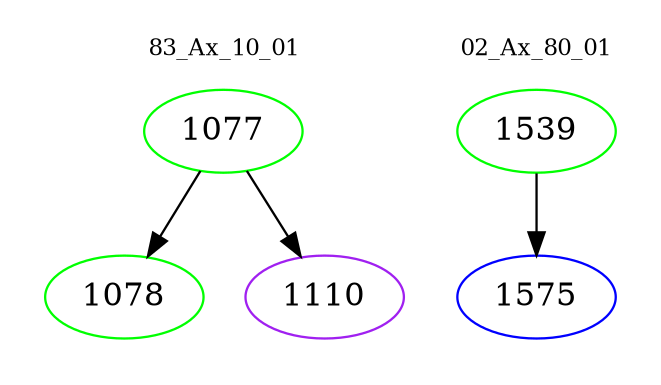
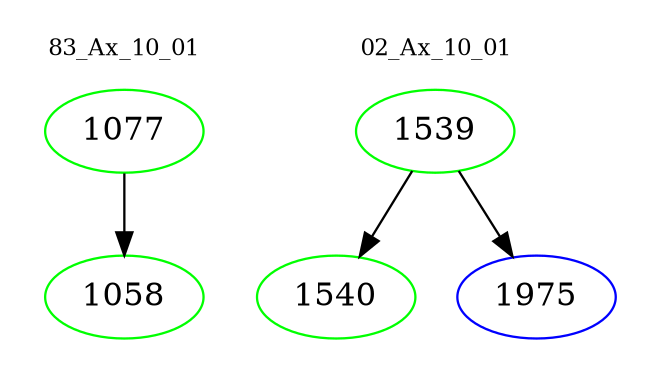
(537, 50) -> (436, 50)
(124, 297) -> (124, 297)
(325, 297) -> none
none -> (336, 297)
(537, 297) -> (537, 297)
